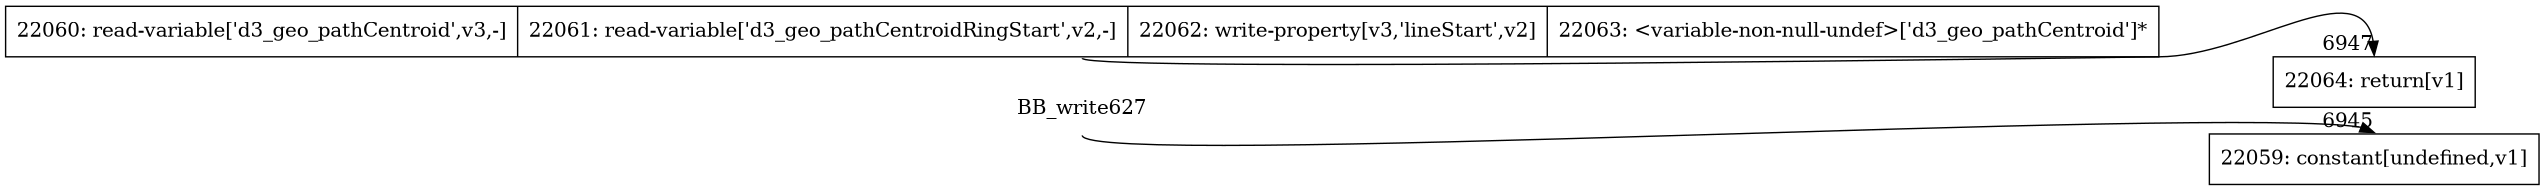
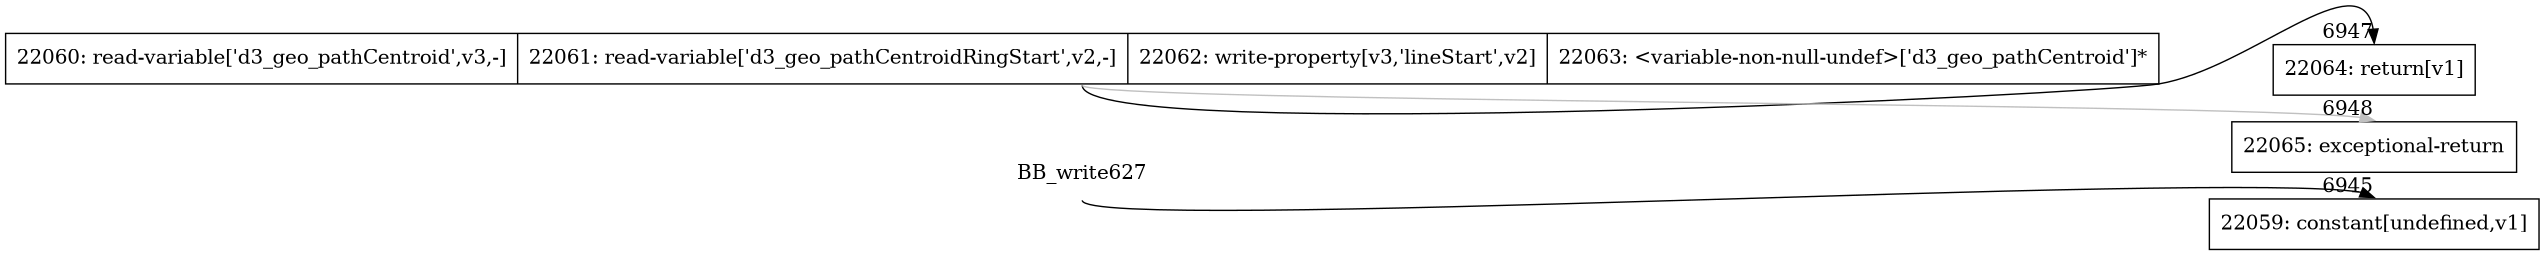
none -> (2374, 147)
